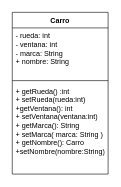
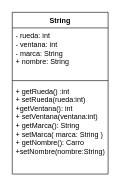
(60, 21) -> (60, 21)
